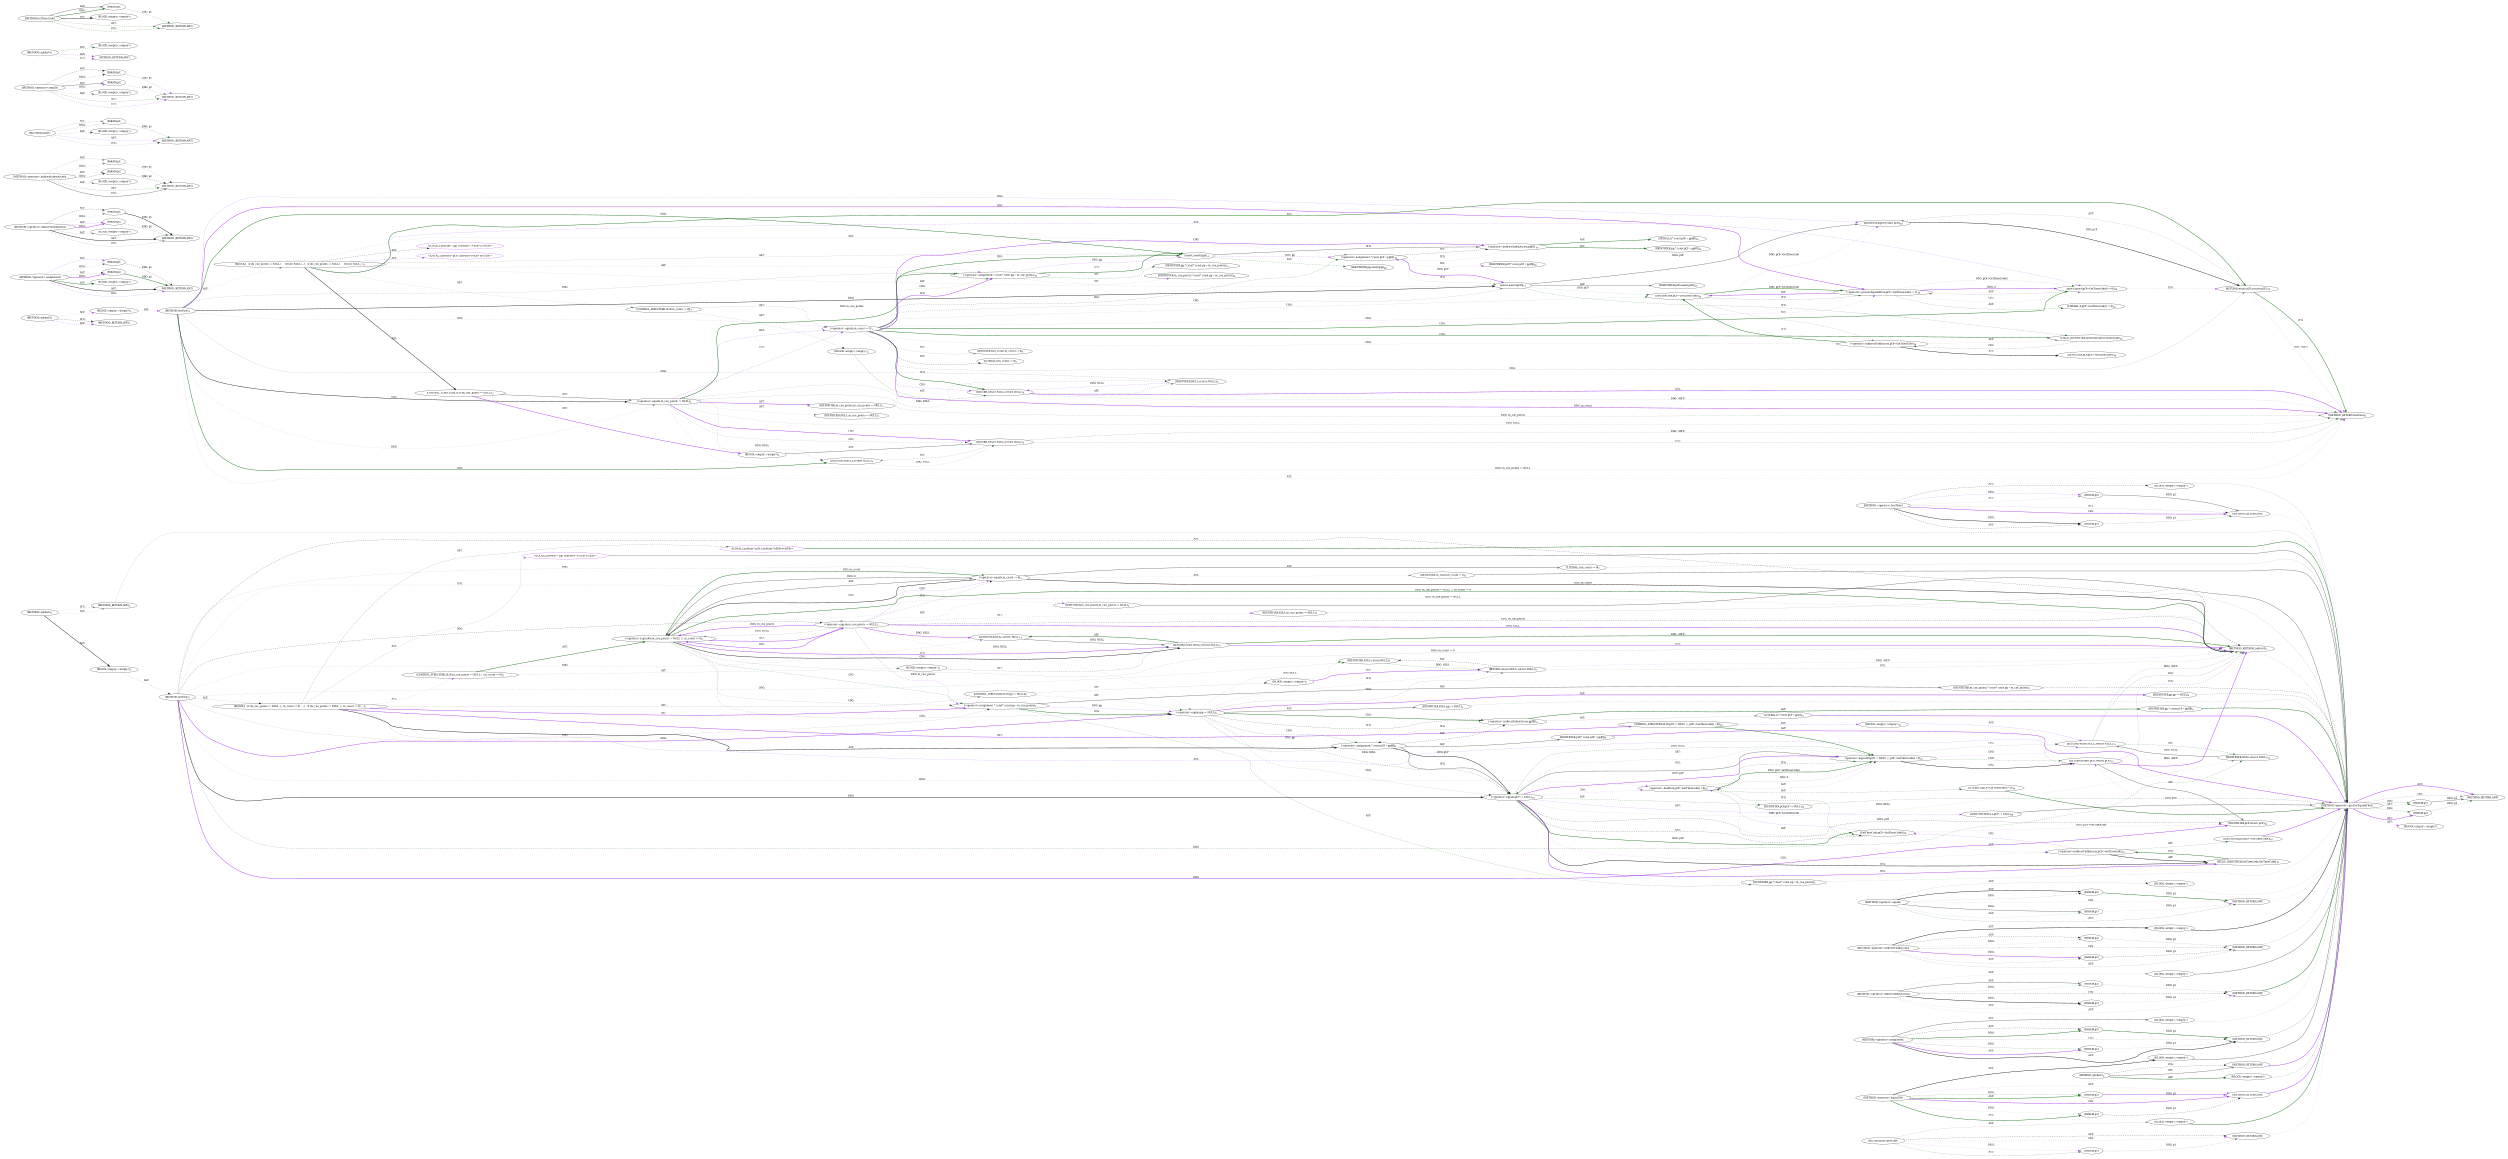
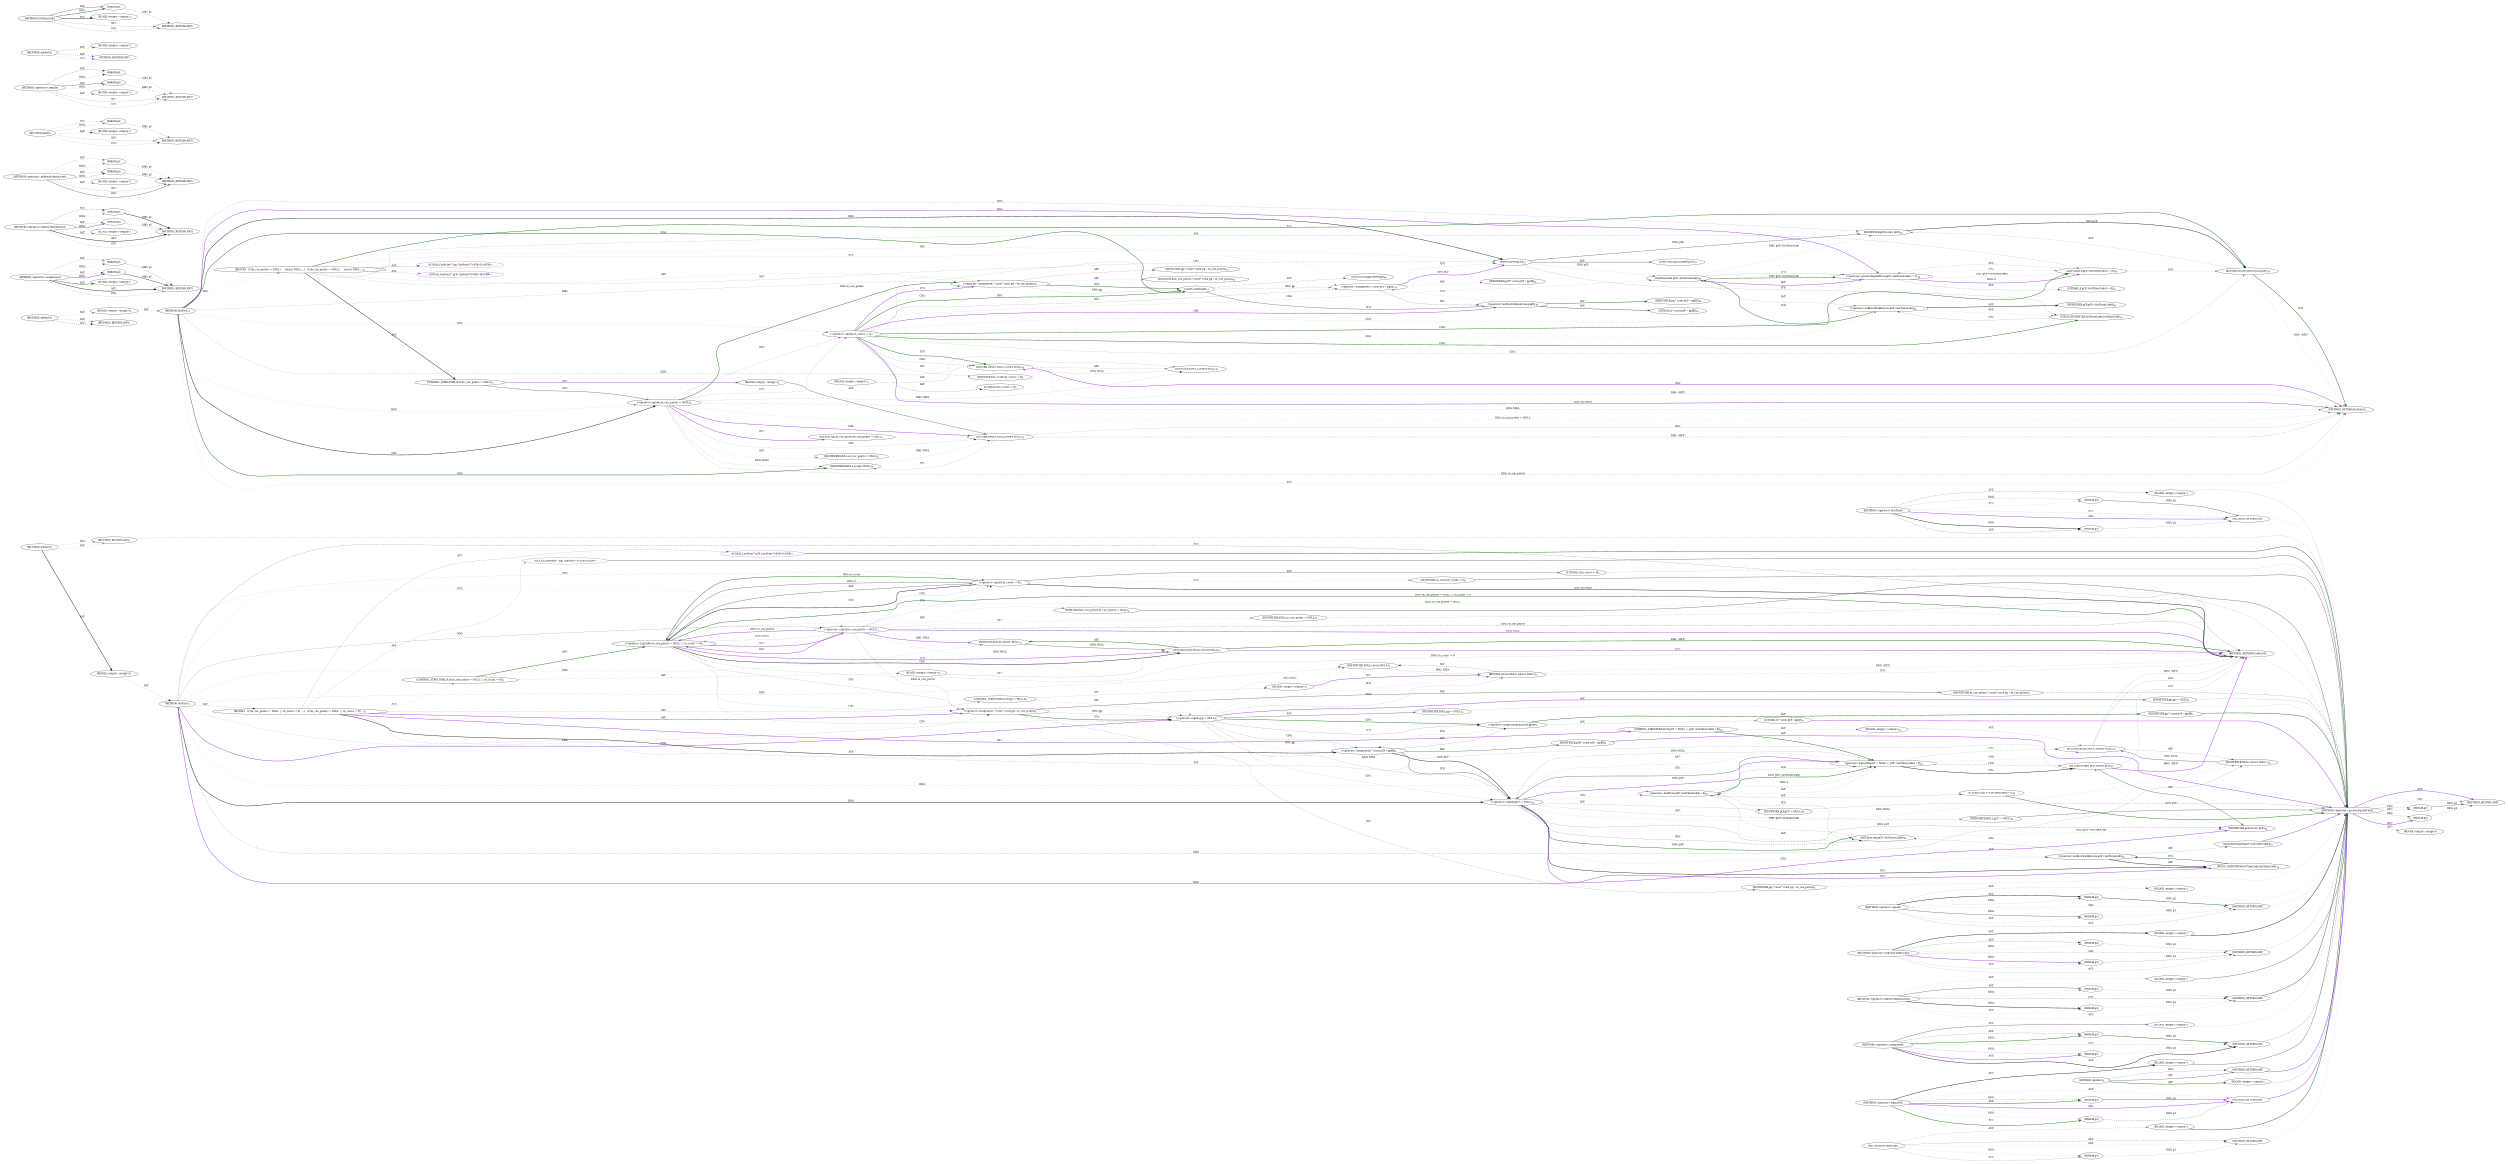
(664, 309) -> none
